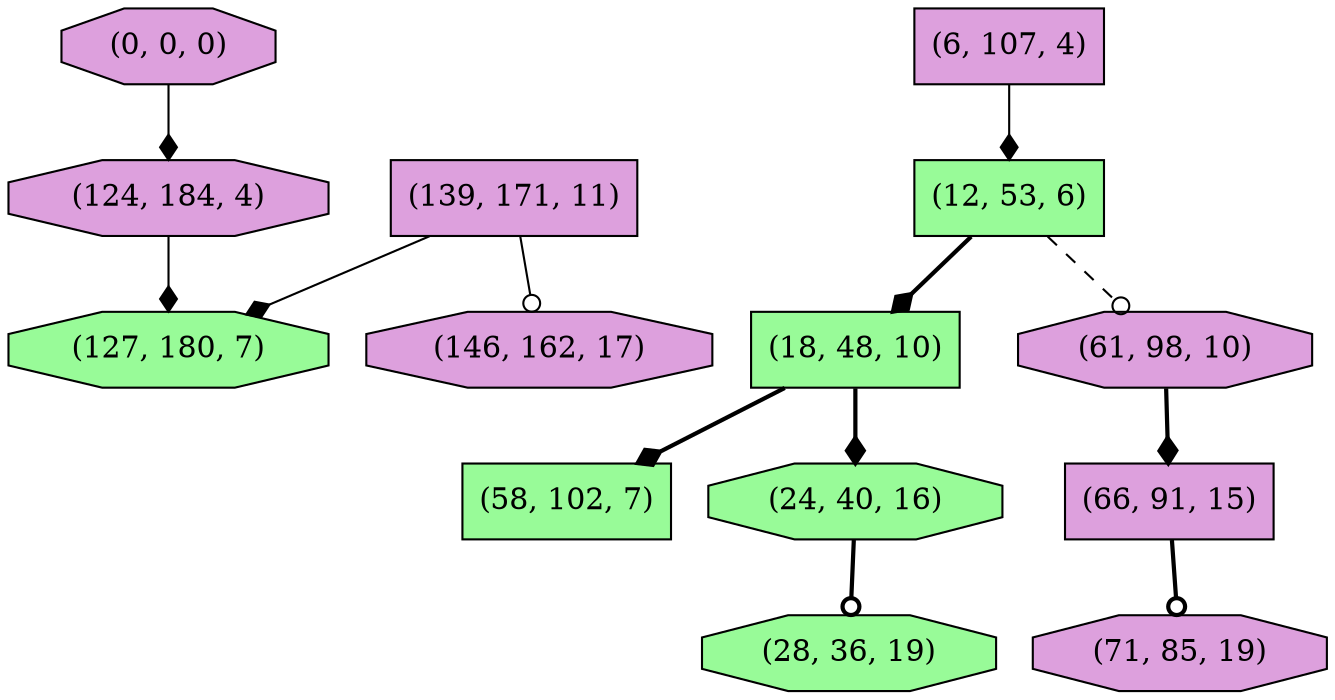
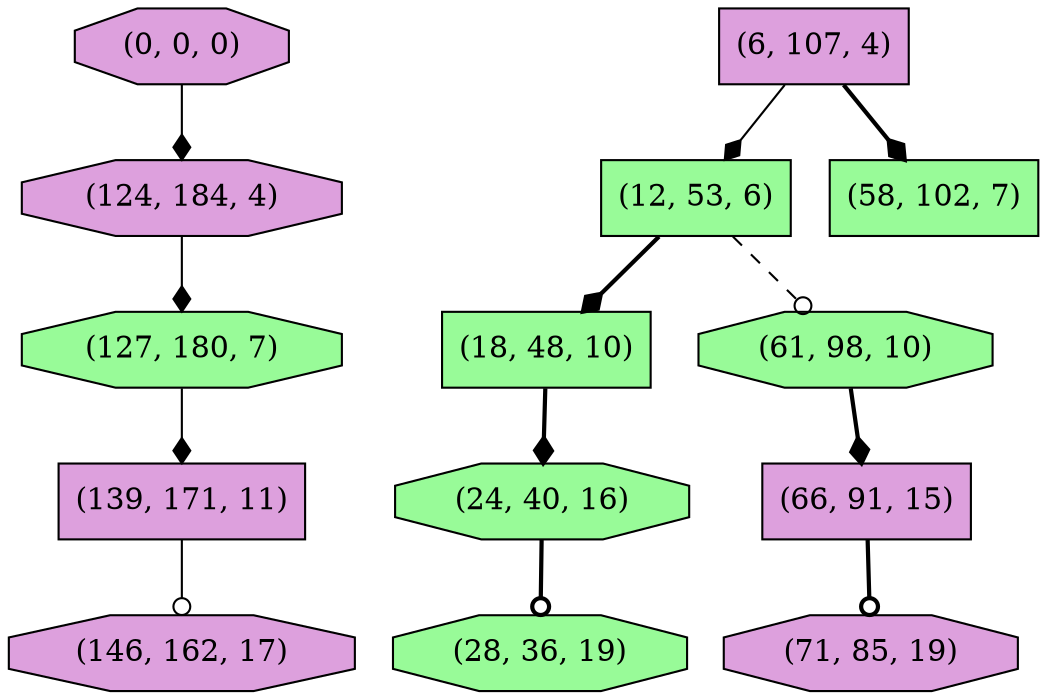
(350, 270) -> (182, 413)
(1165, 350) -> (846, 350)
(723, 420) -> (866, 112)
